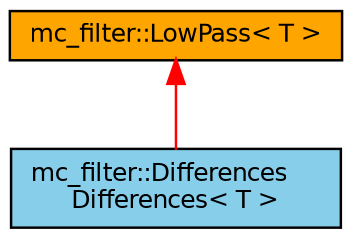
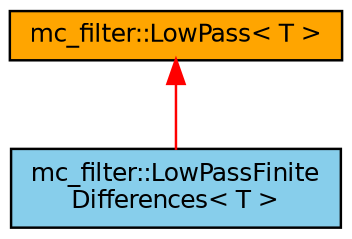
(176, 188) -> (176, 188)
